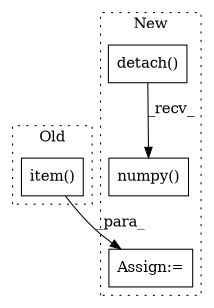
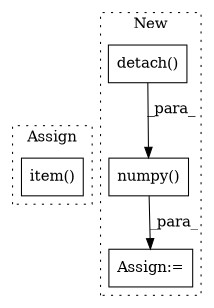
(171, 109) -> (171, 109)
(52, 138) -> (52, 138)
(87, 221) -> (150, 217)
